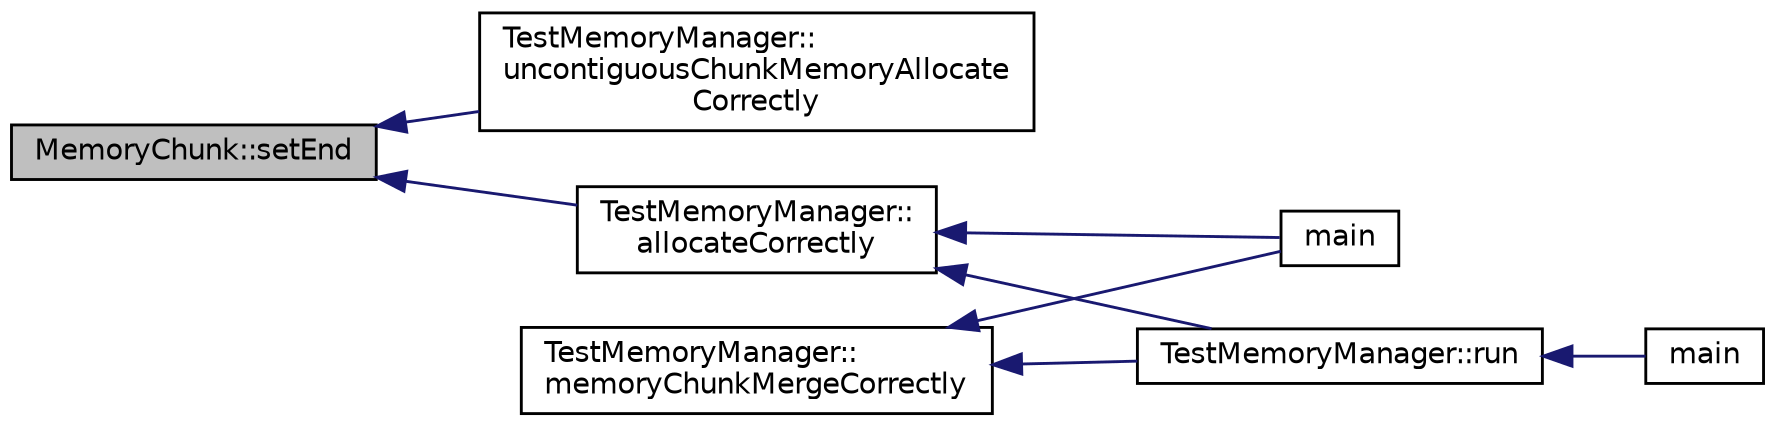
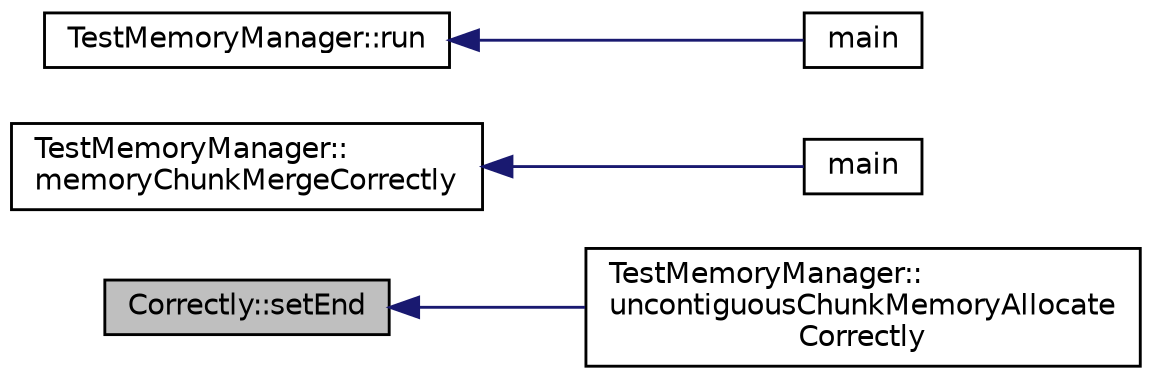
(194, 152) -> (247, 307)
(757, 230) -> none
(1080, 363) -> none
